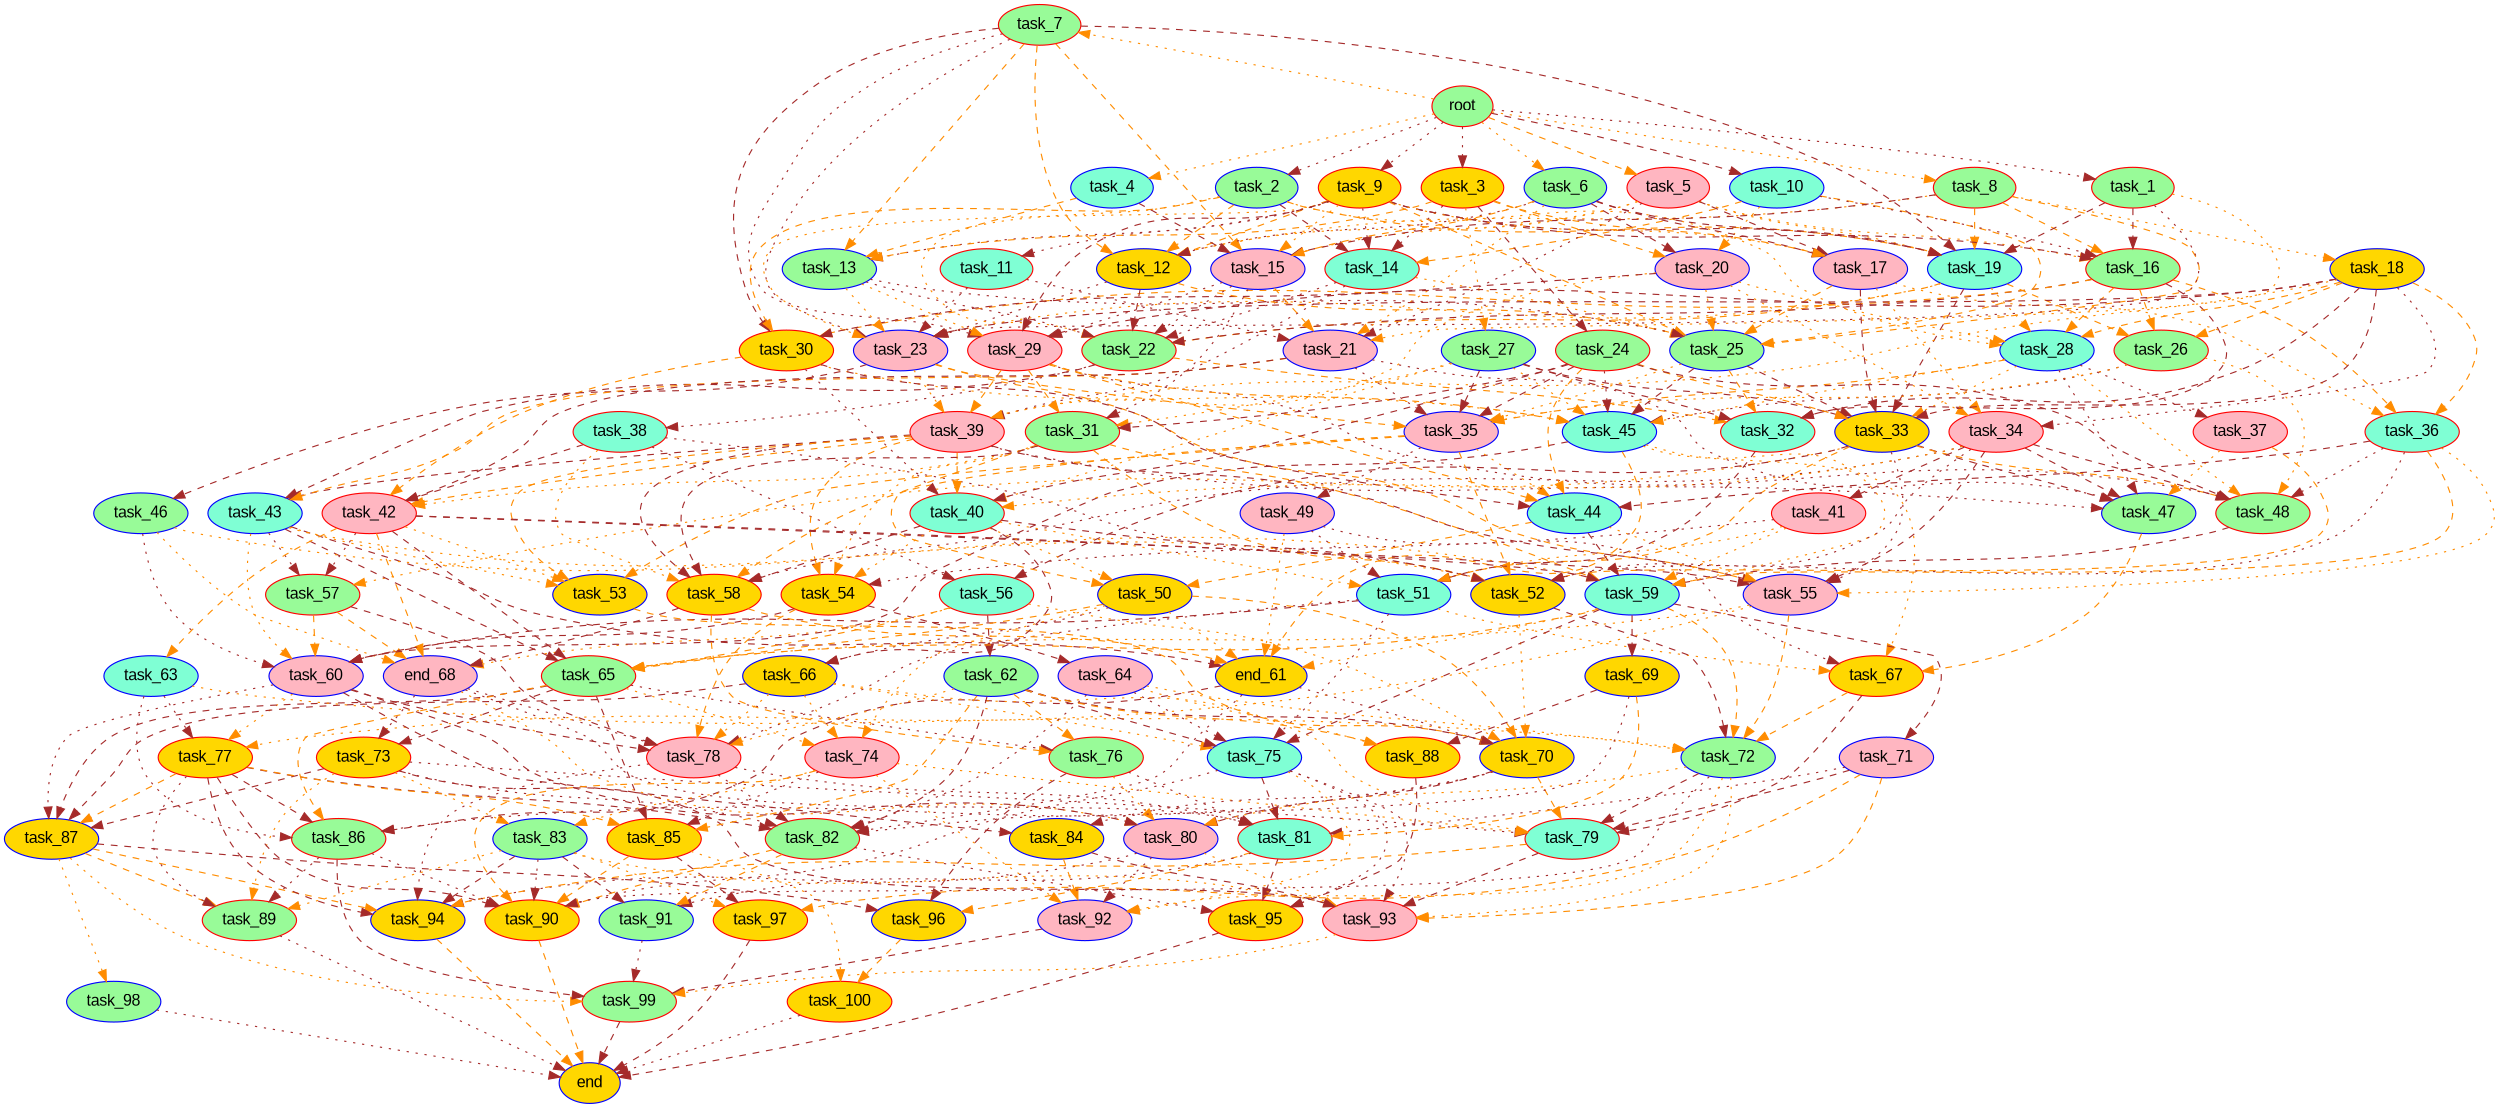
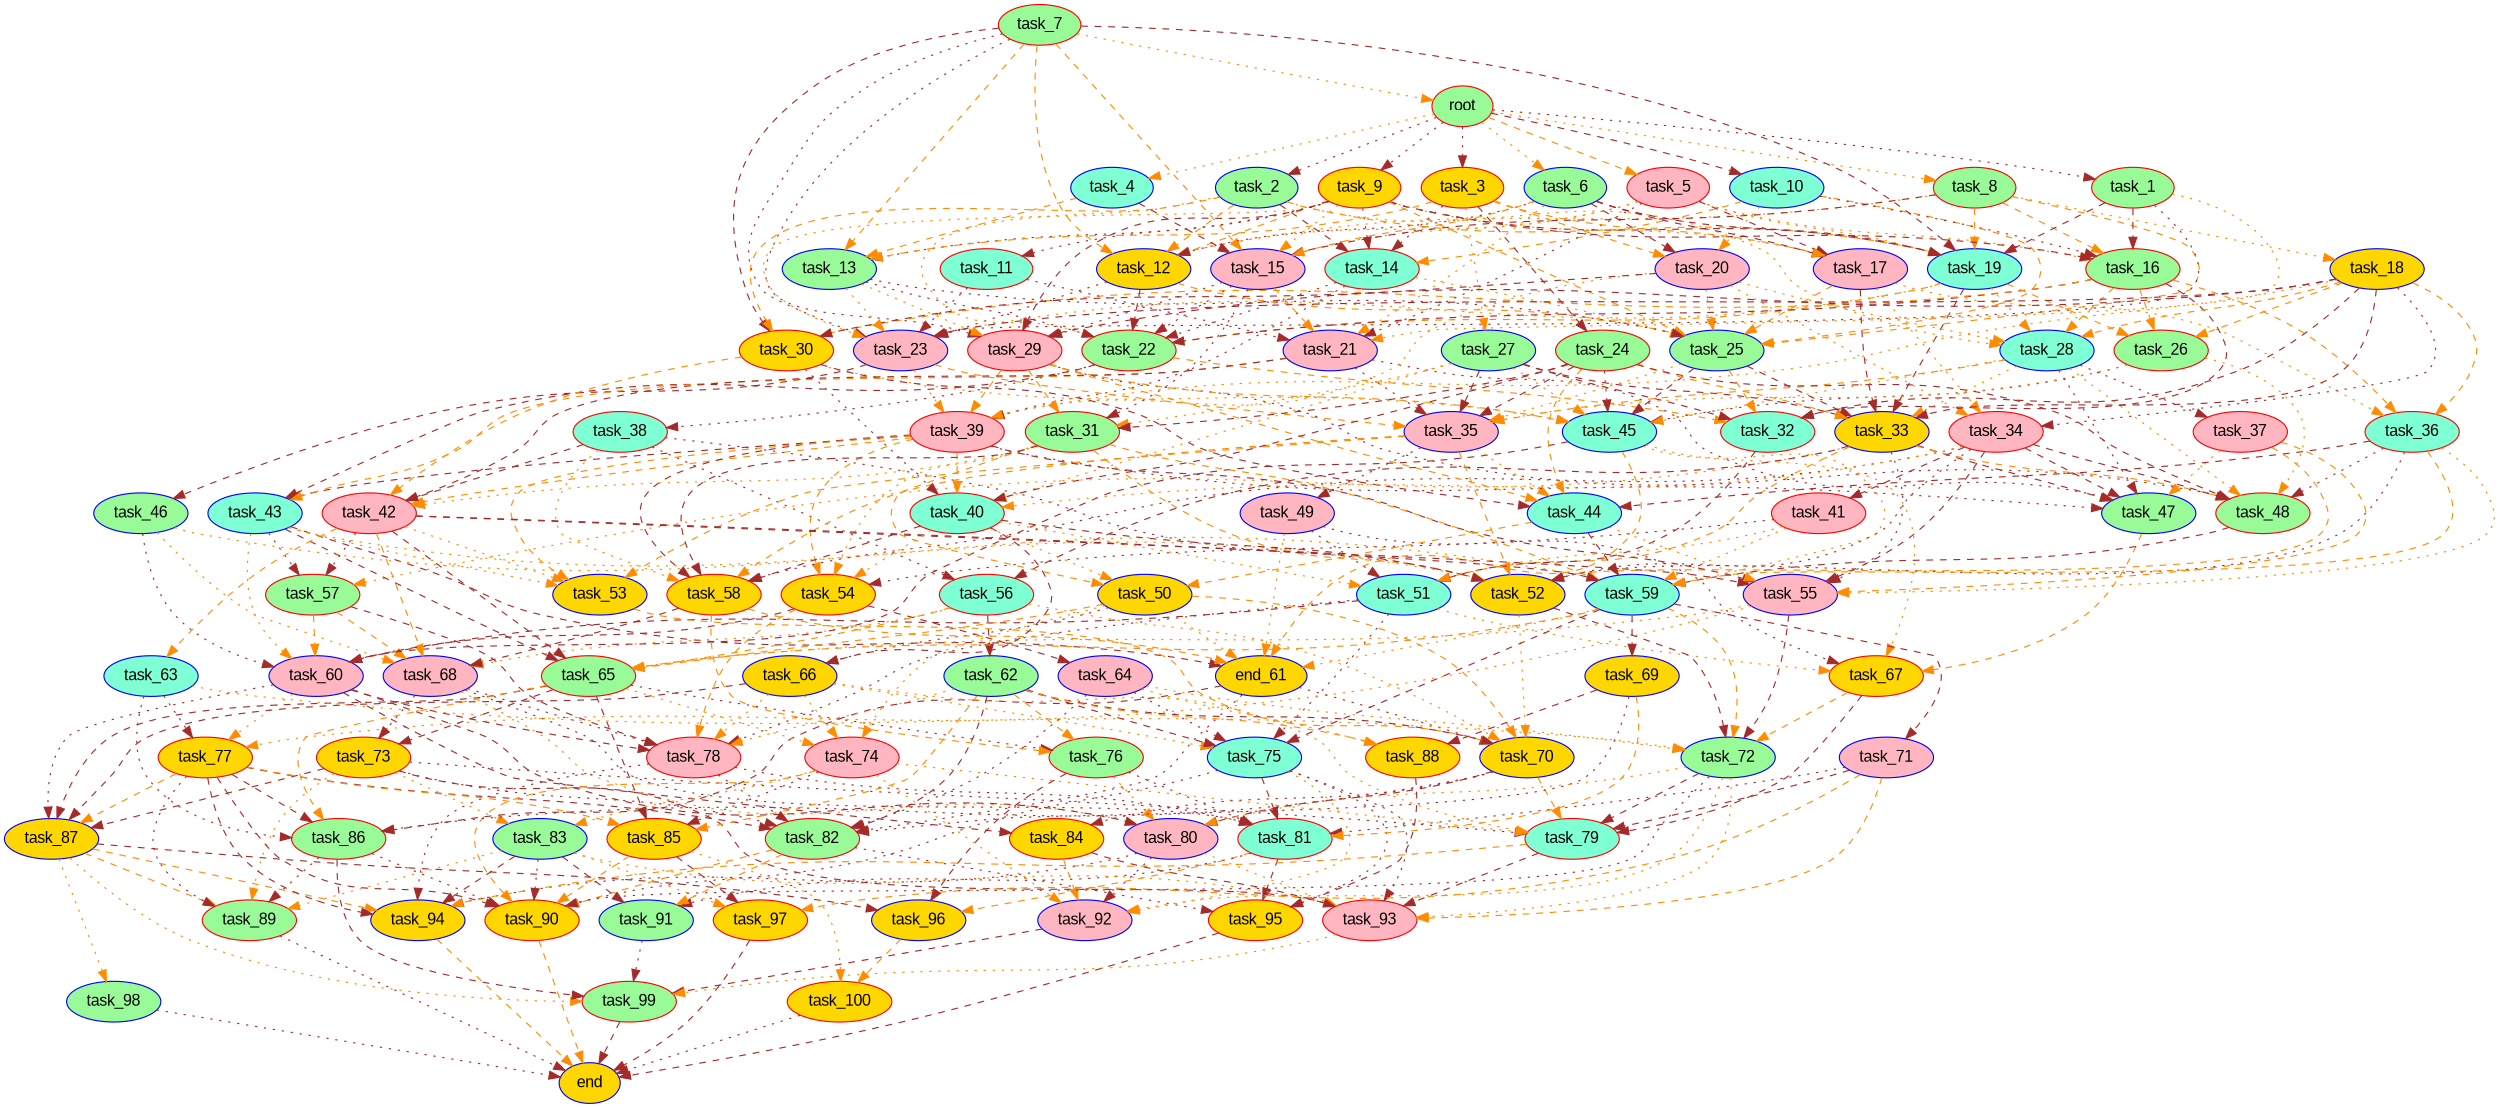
(1262, 66) -> (1249, 67)
(1459, 507) -> (2320, 549)
(1778, 675) -> (1778, 675)
(430, 676) -> (430, 676)
(1057, 839) -> (1057, 839)
